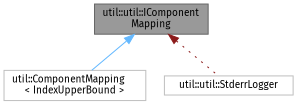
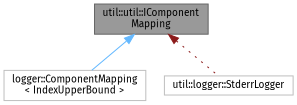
(75, 85) -> (75, 85)
(229, 85) -> (229, 85)
